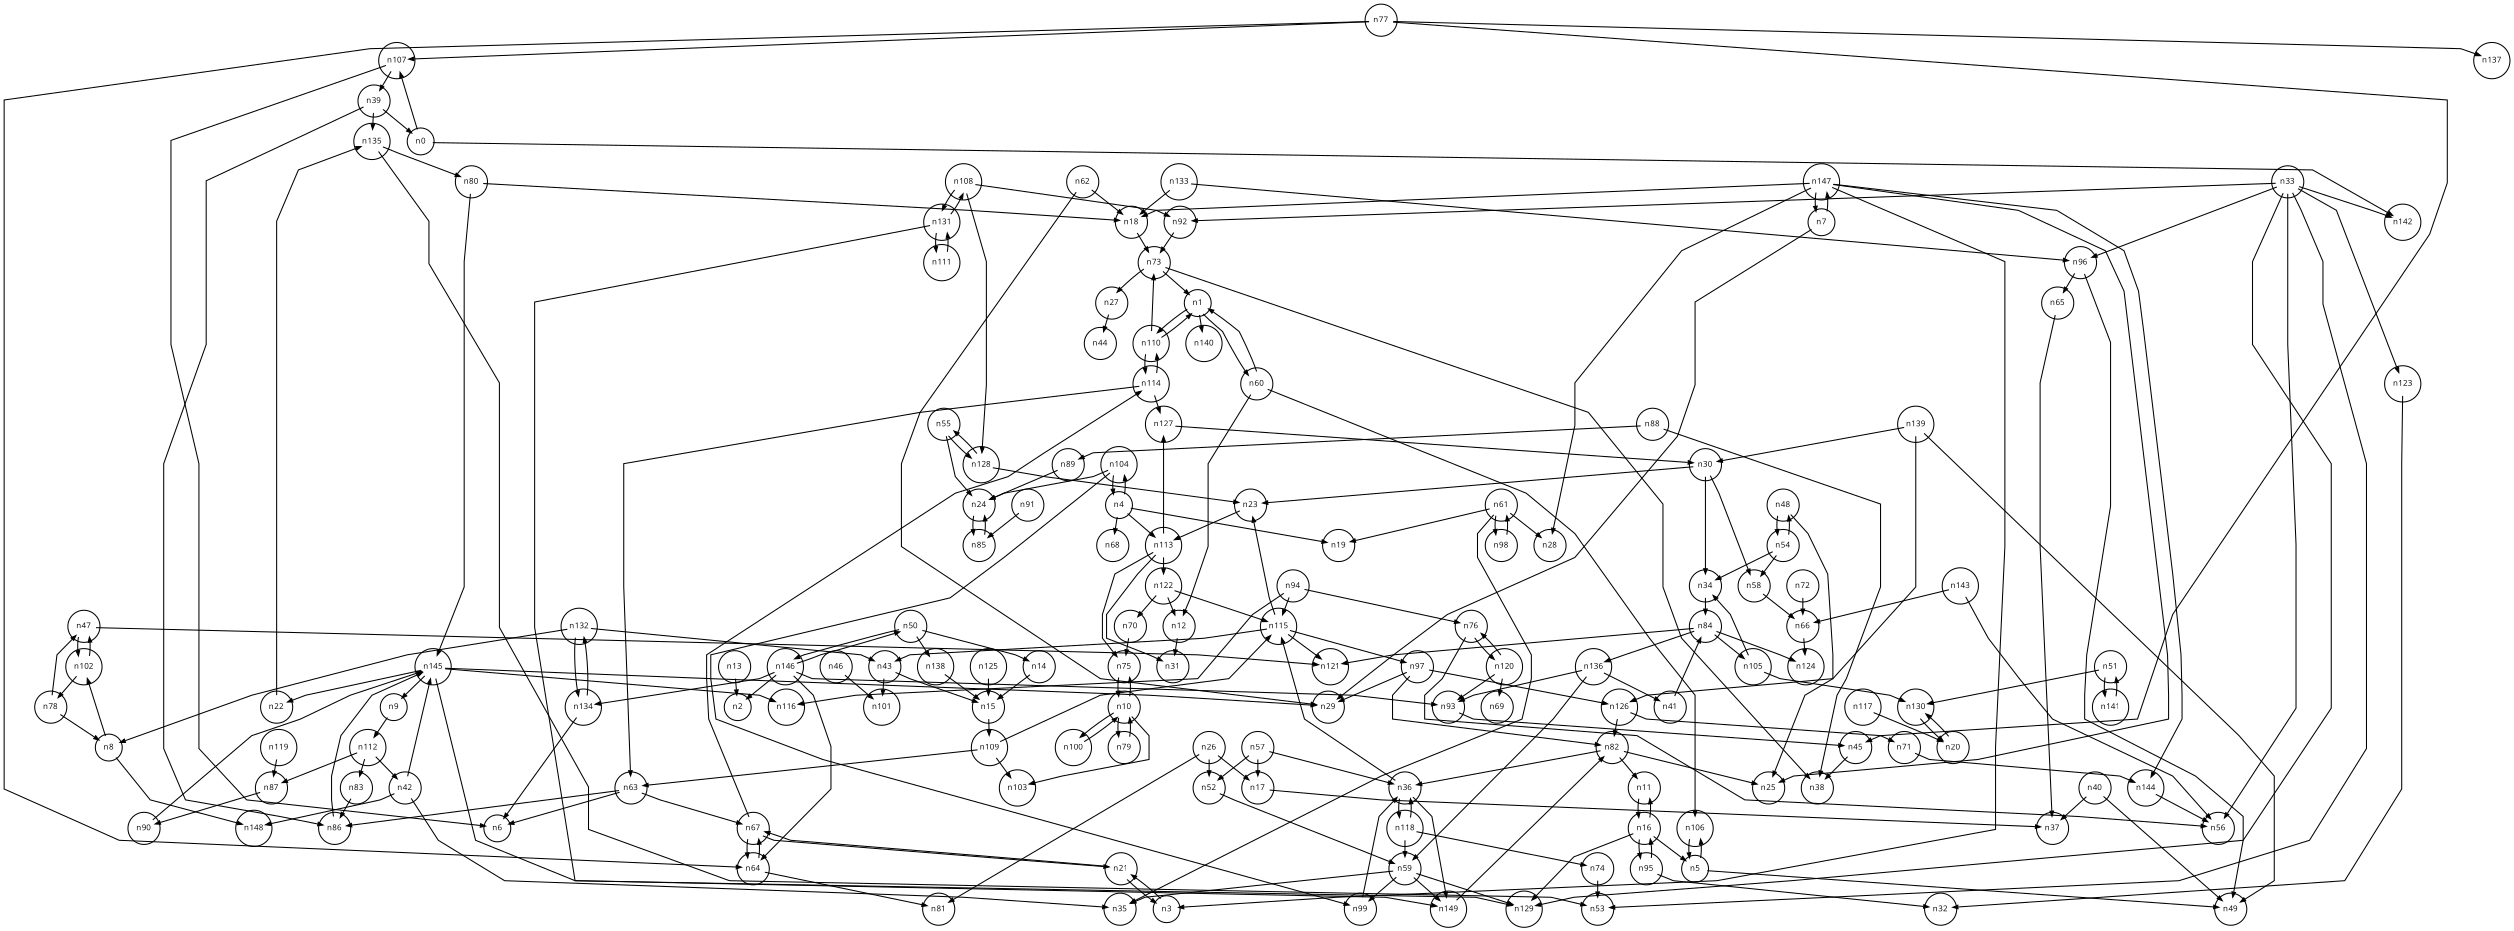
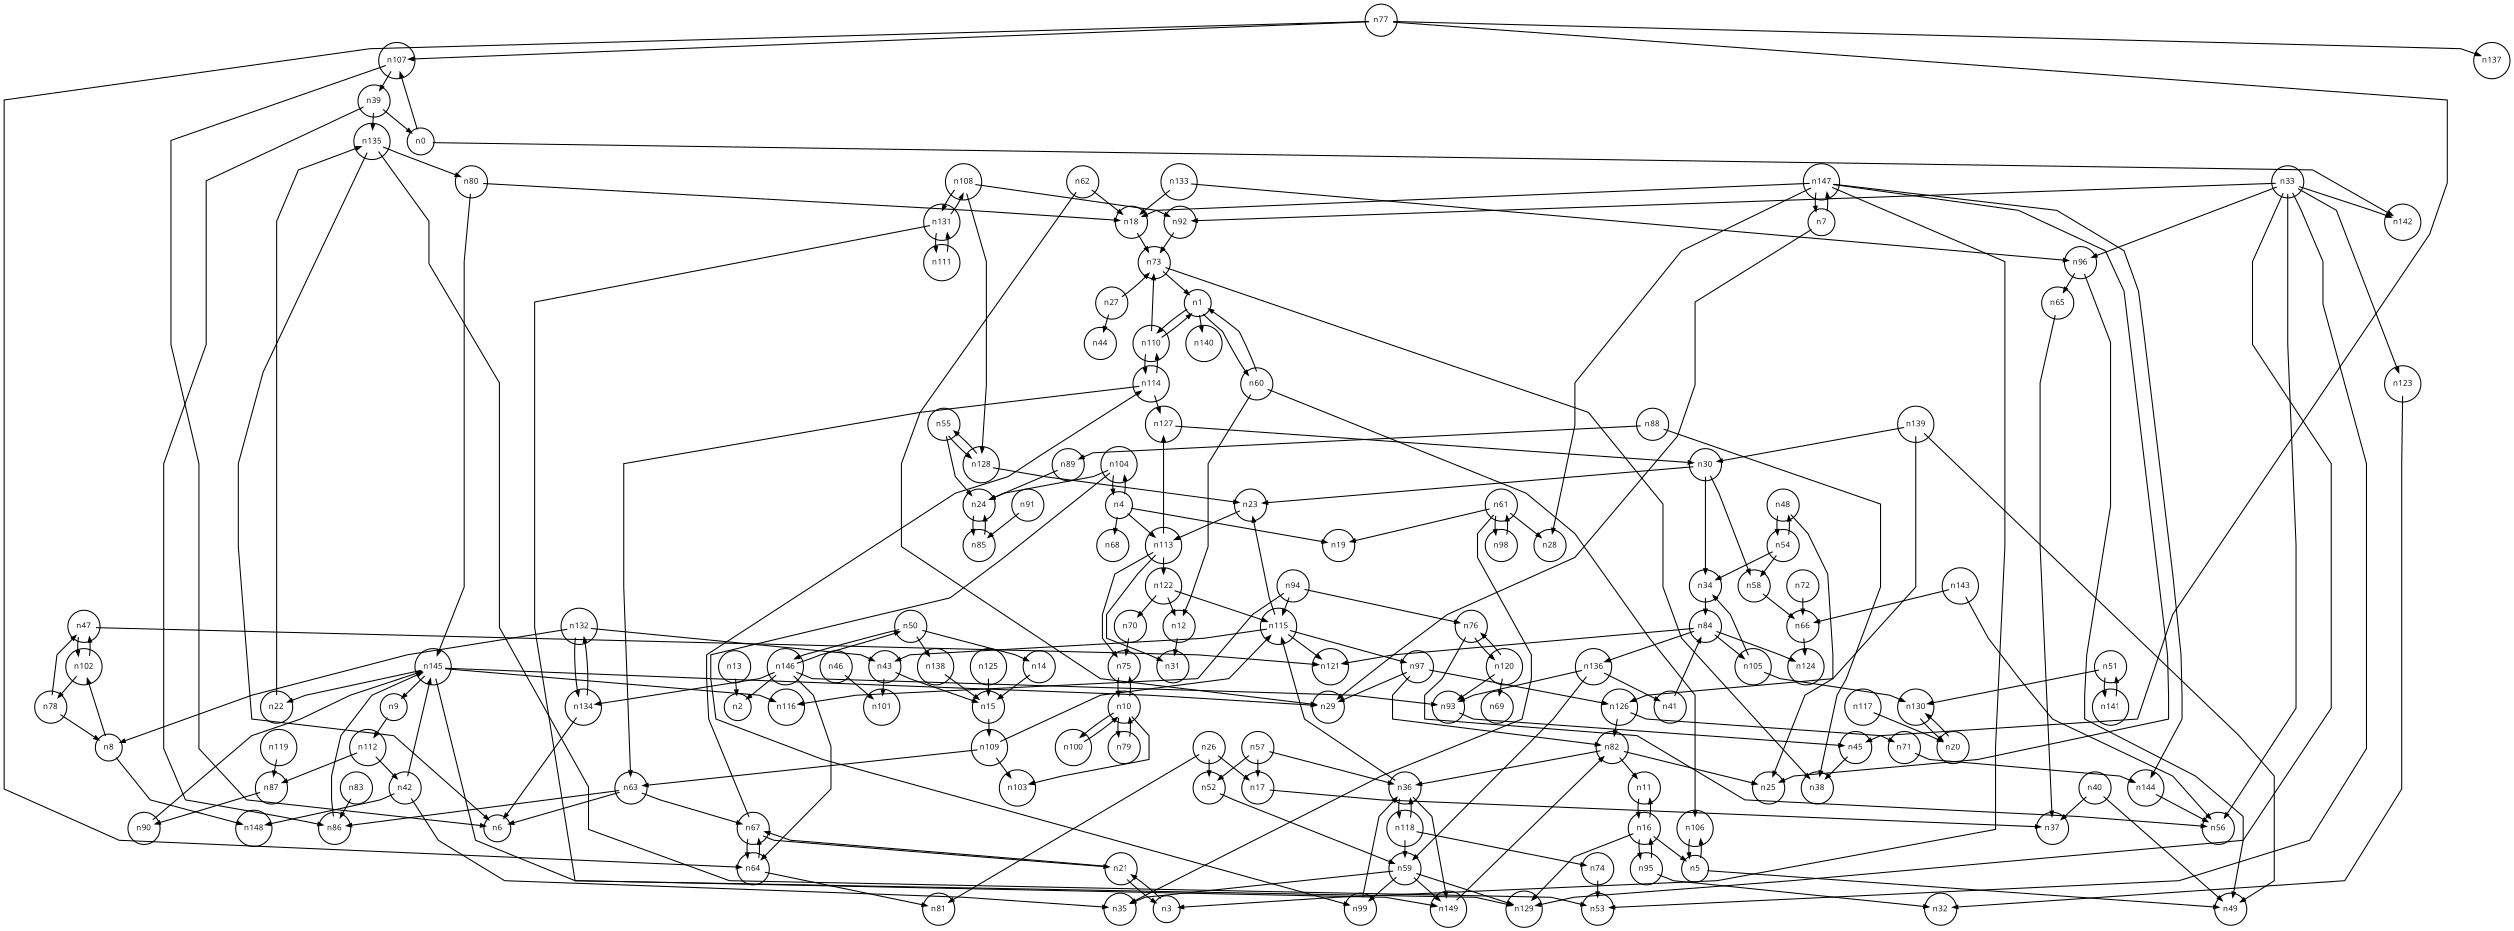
(1132, 278) -> (1134, 288)
none -> (239, 555)
(363, 765) -> none
